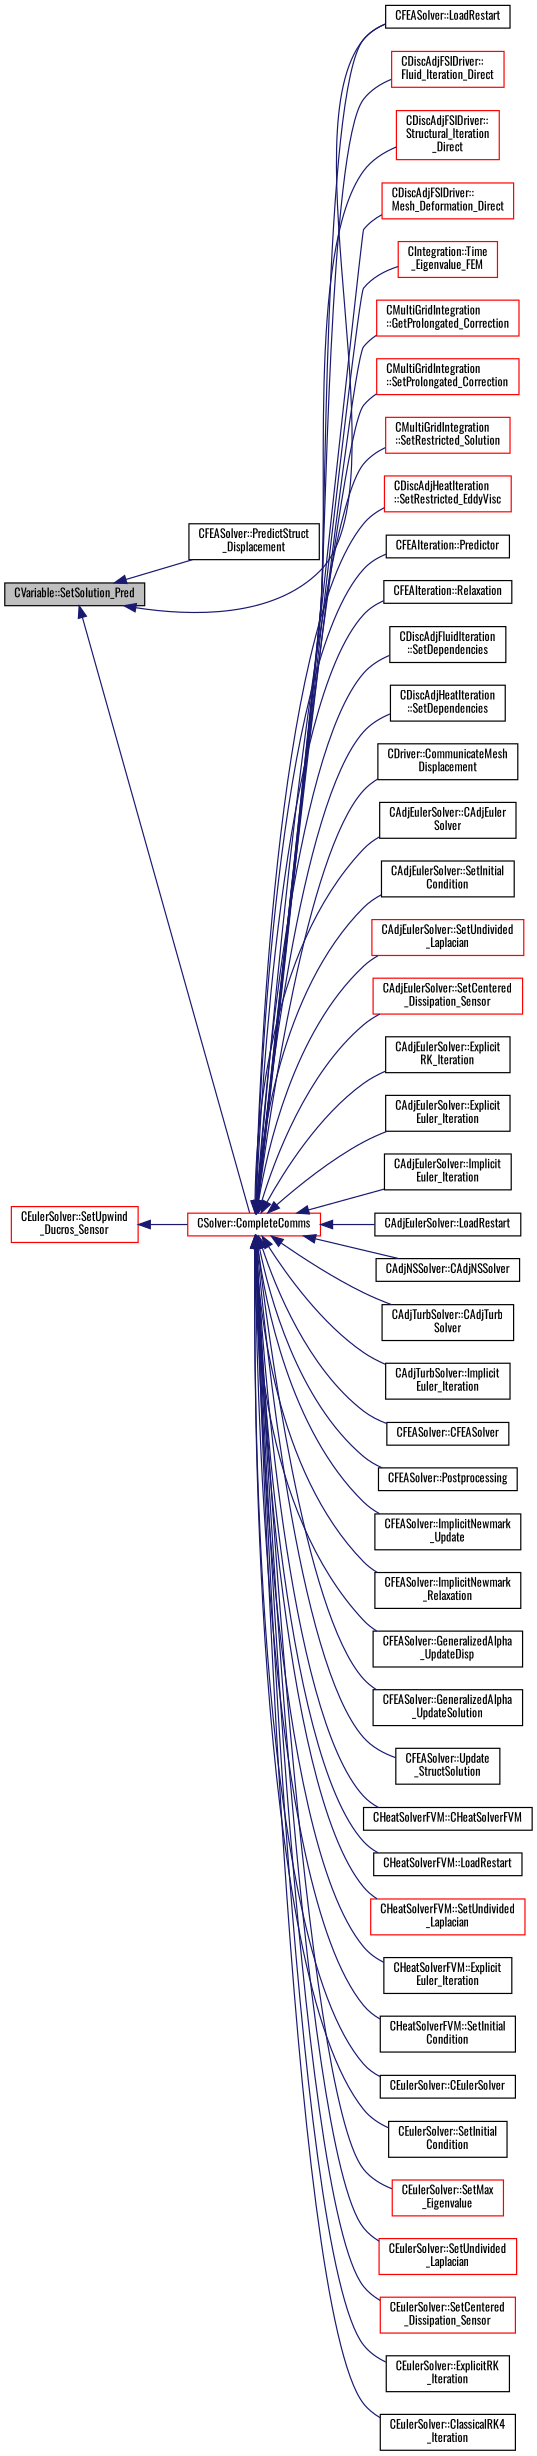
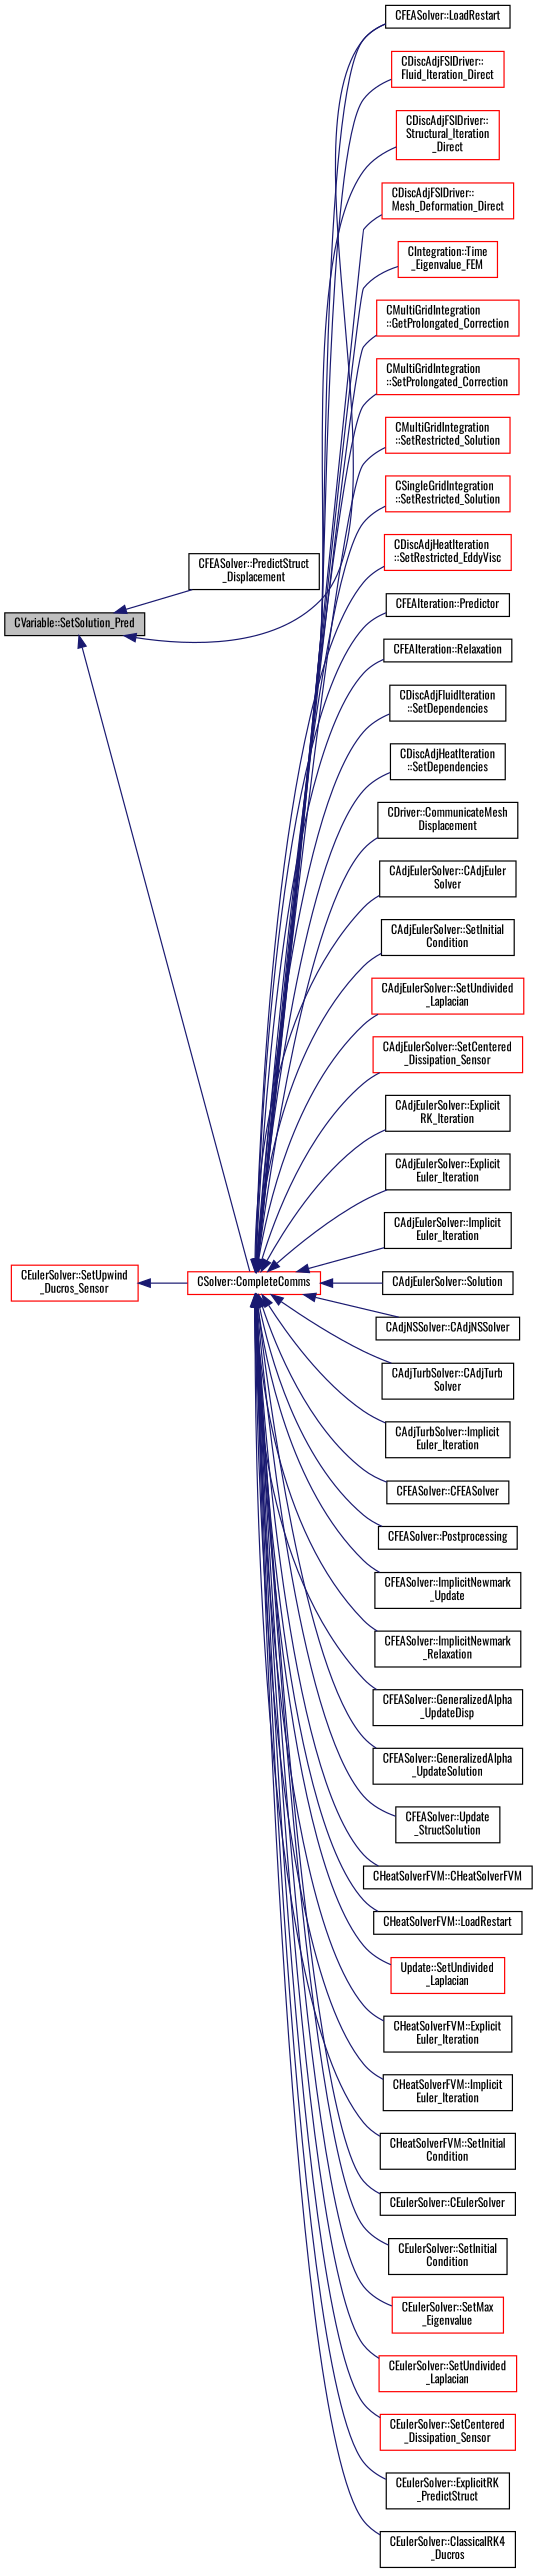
none -> (448, 494)
(448, 1225) -> (448, 1283)
(448, 1917) -> (448, 1976)
none -> (448, 2093)
(448, 2374) -> (448, 2491)
(448, 2432) -> (448, 2550)
